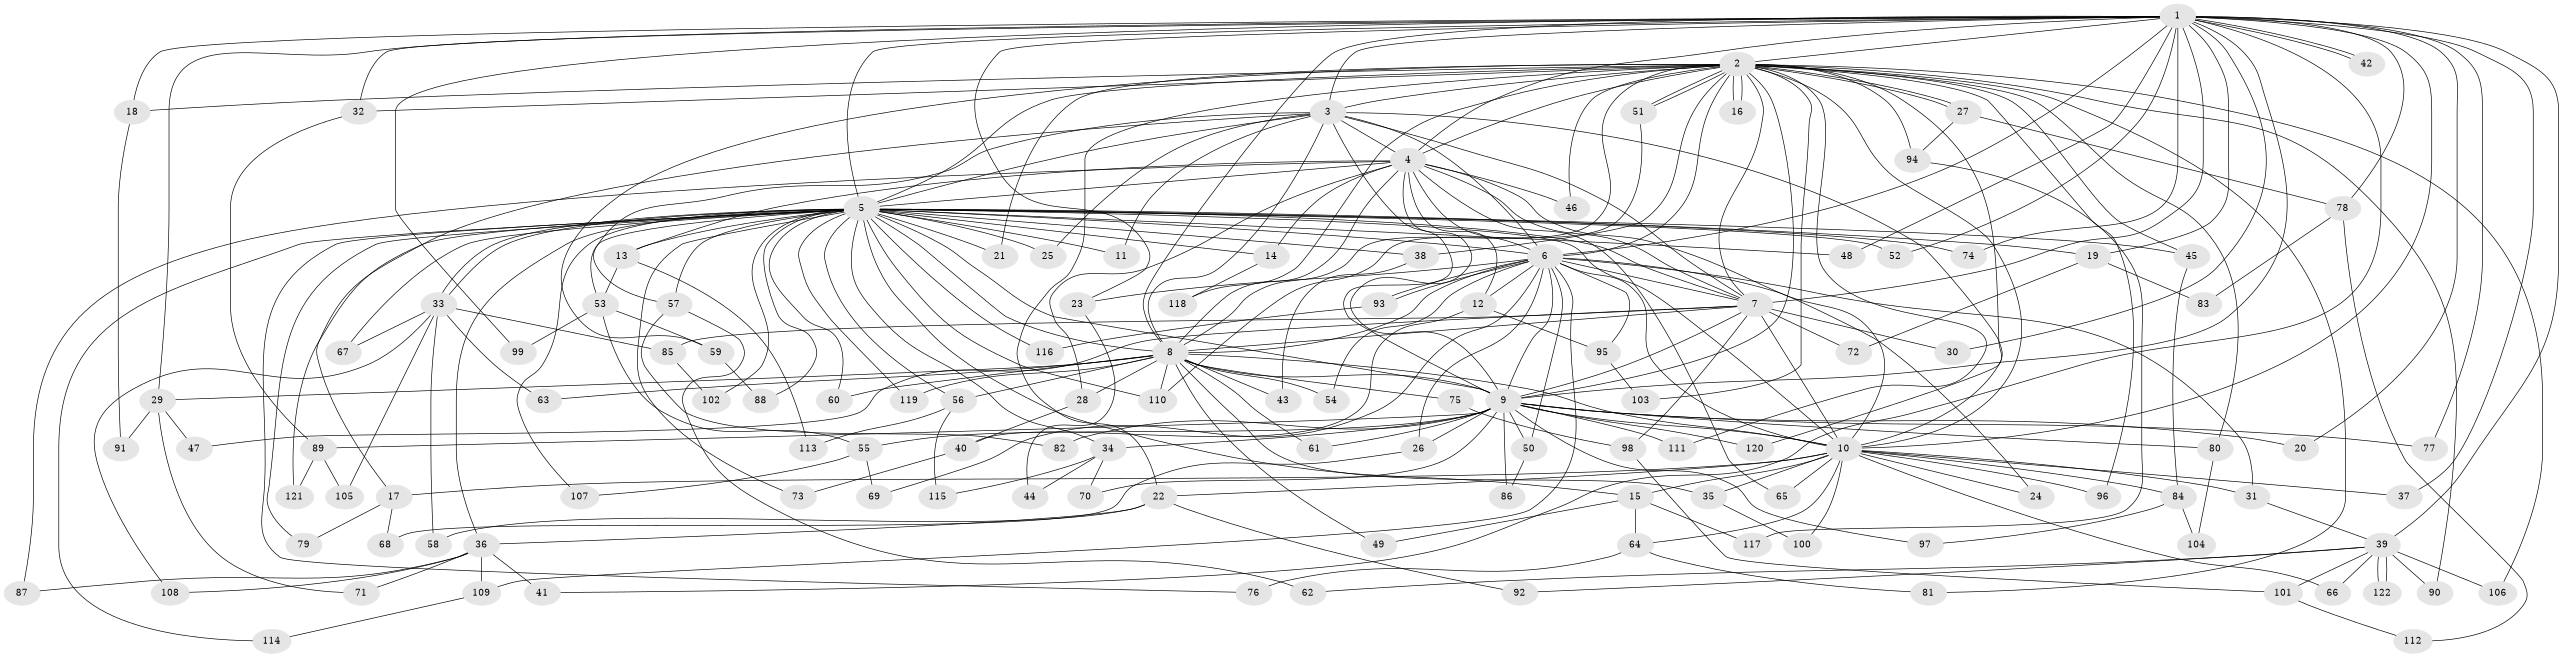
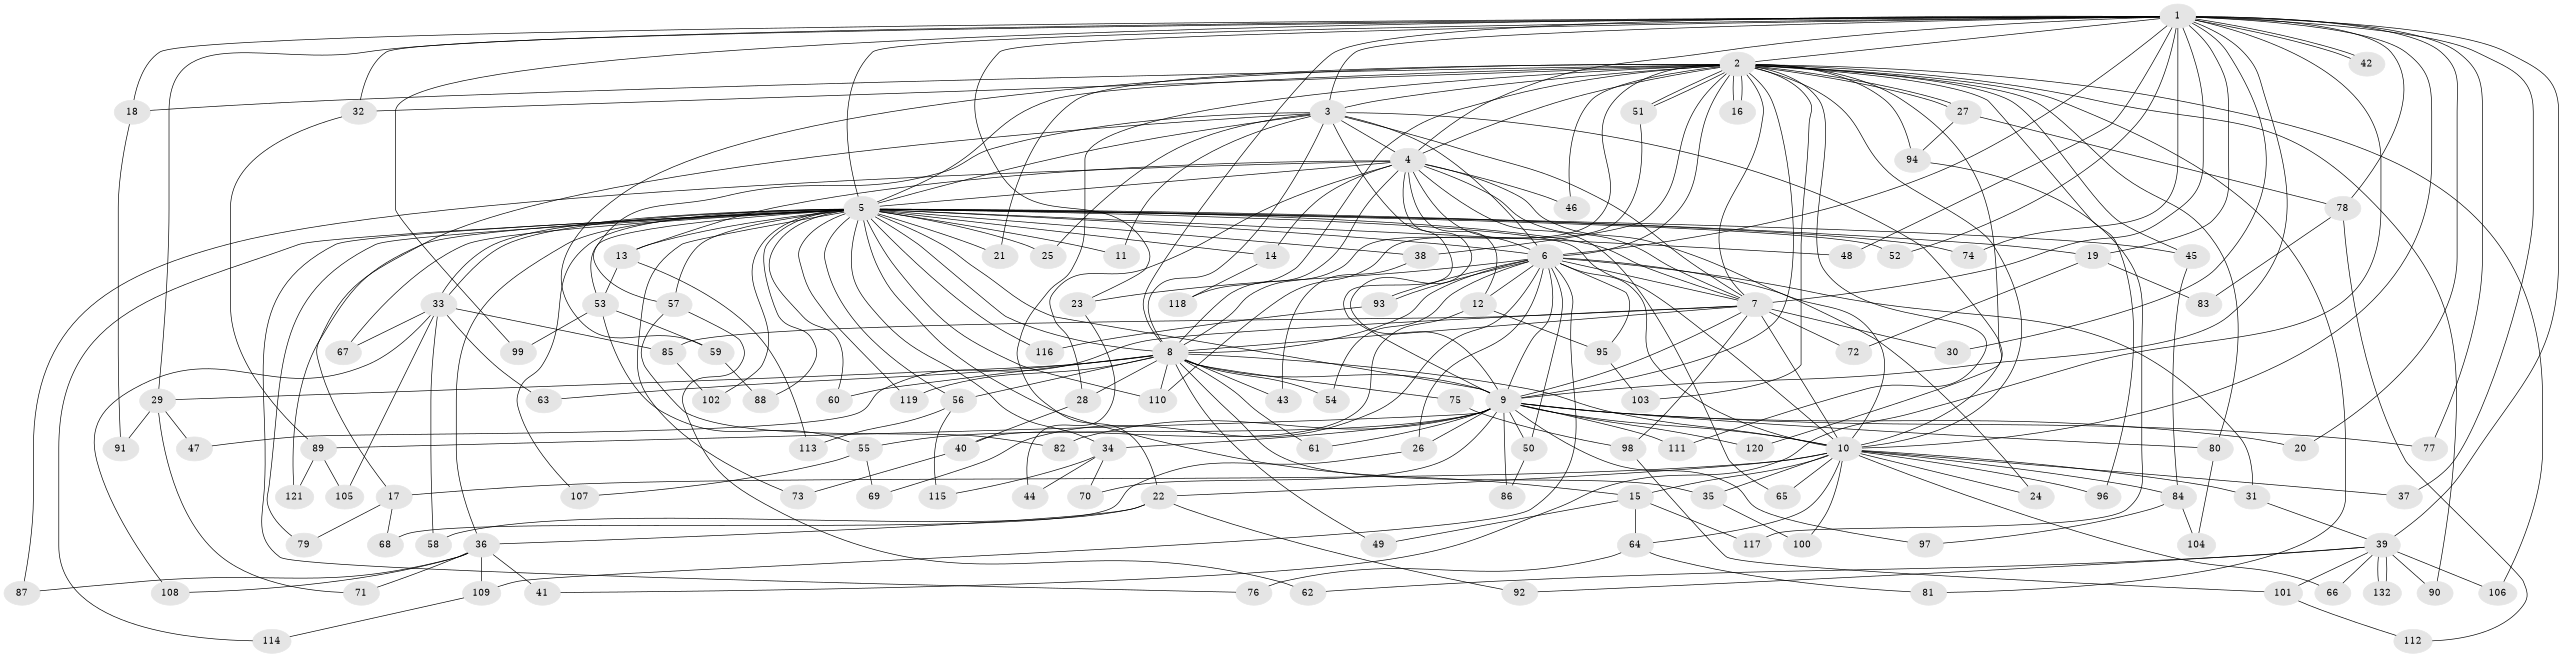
(2382, 593) -> (2382, 593)
